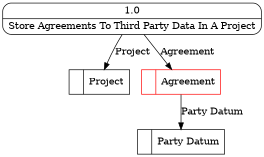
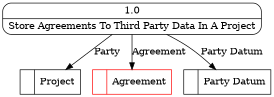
(133, 52) -> (107, 52)
(181, 109) -> (190, 48)
